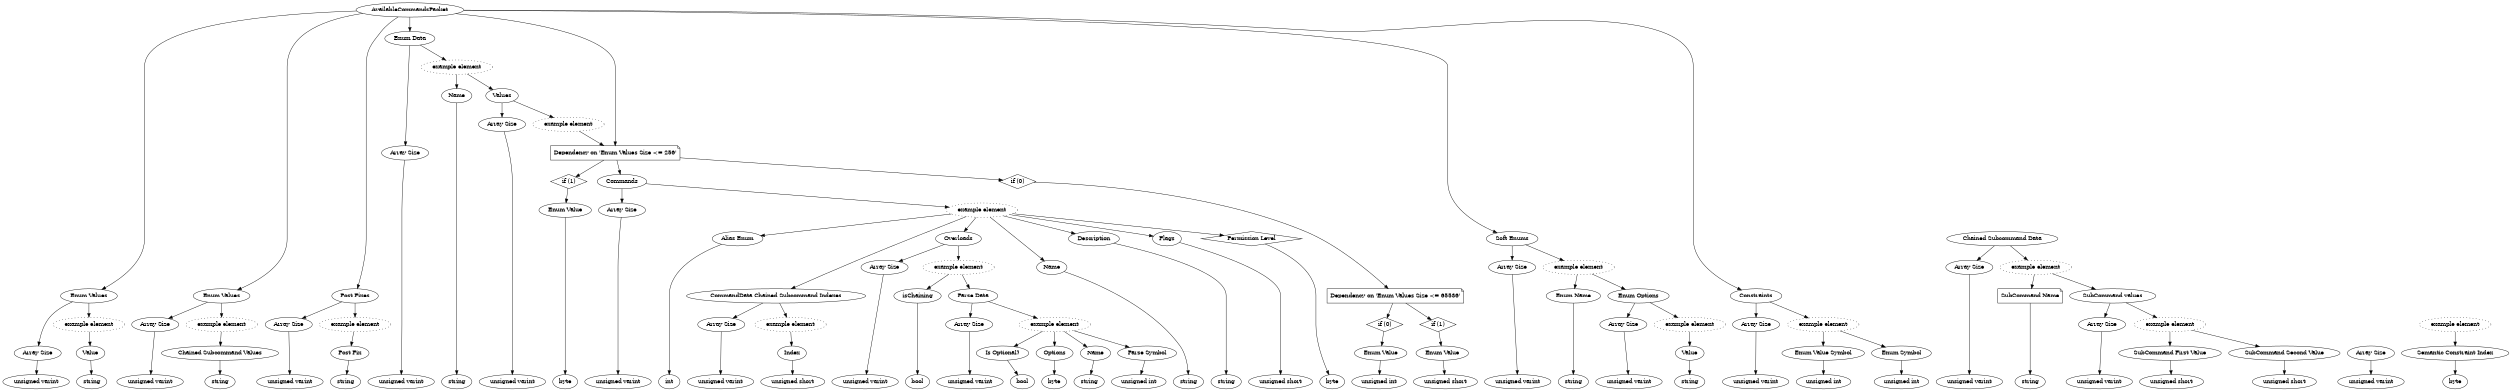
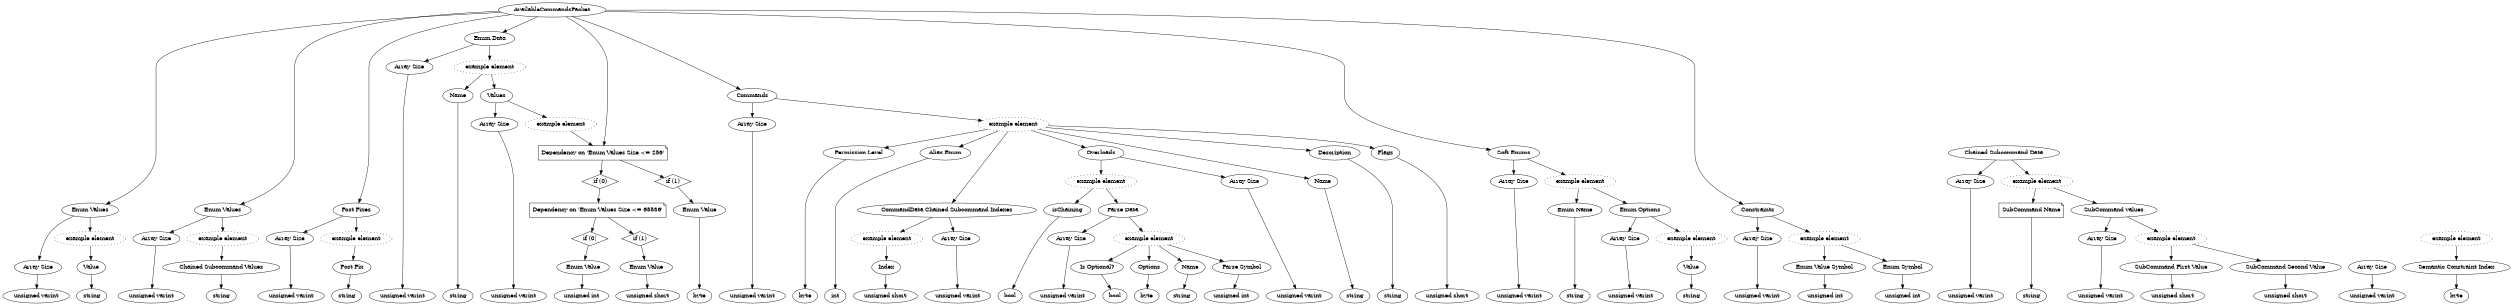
(618, 165) -> (655, 49)
(1252, 239) -> (859, 153)
